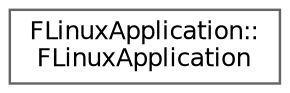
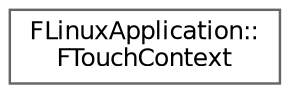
(145, 47) -> (145, 47)
